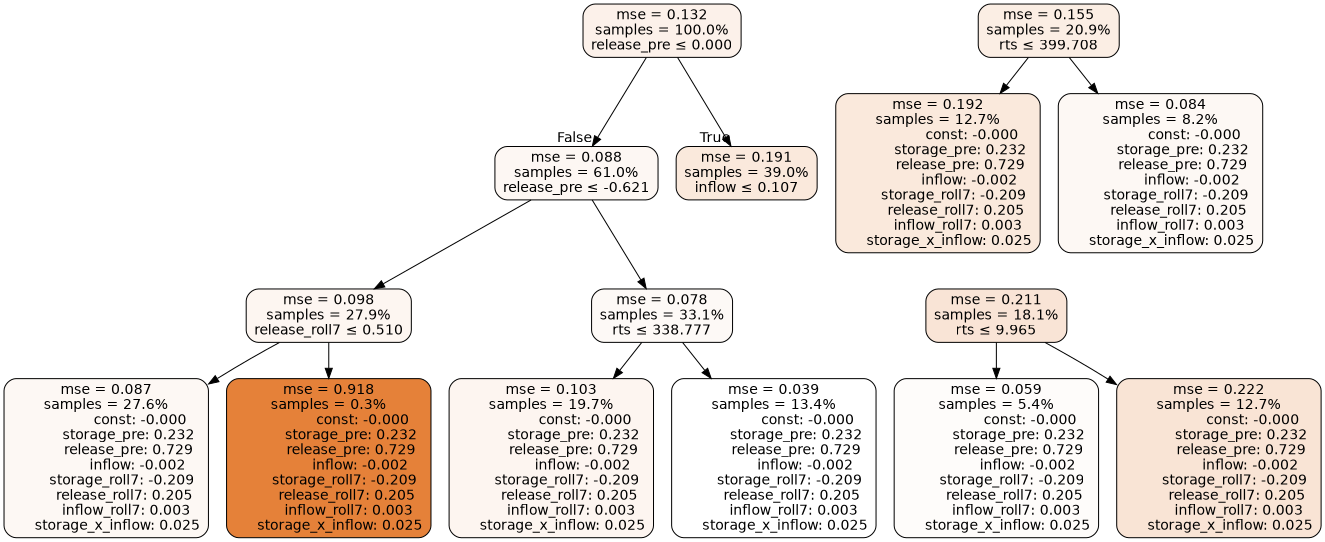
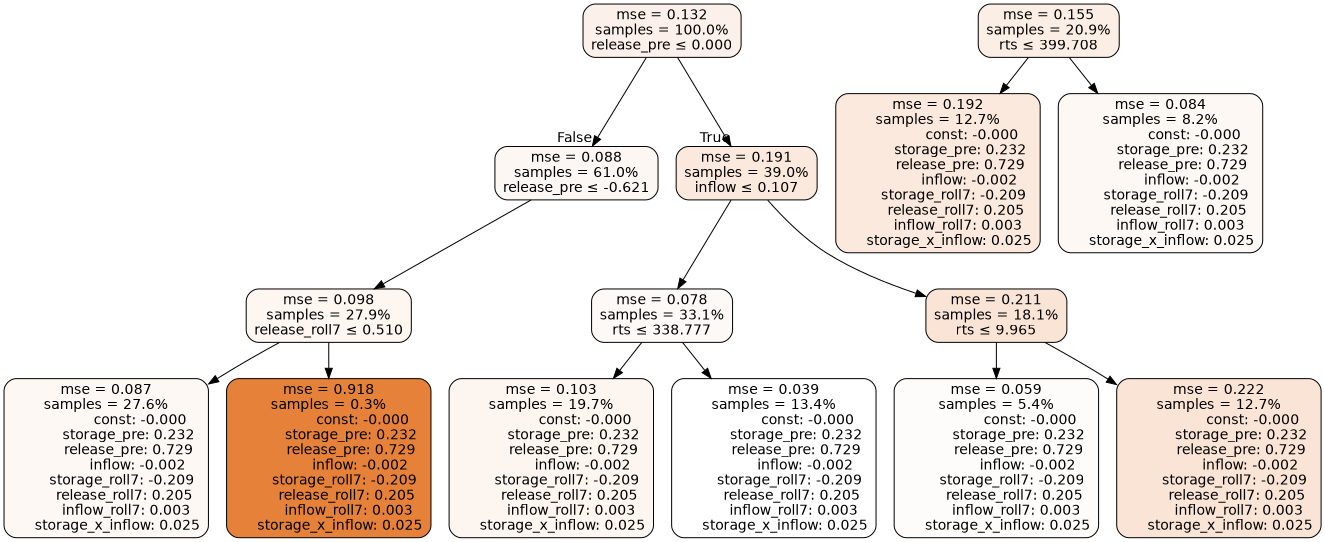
(617, 240) -> (707, 240)
none -> (835, 258)
